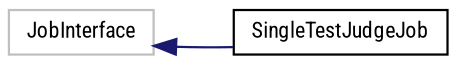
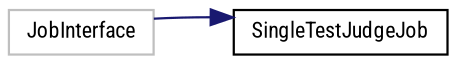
(205, 47) -> (182, 18)
